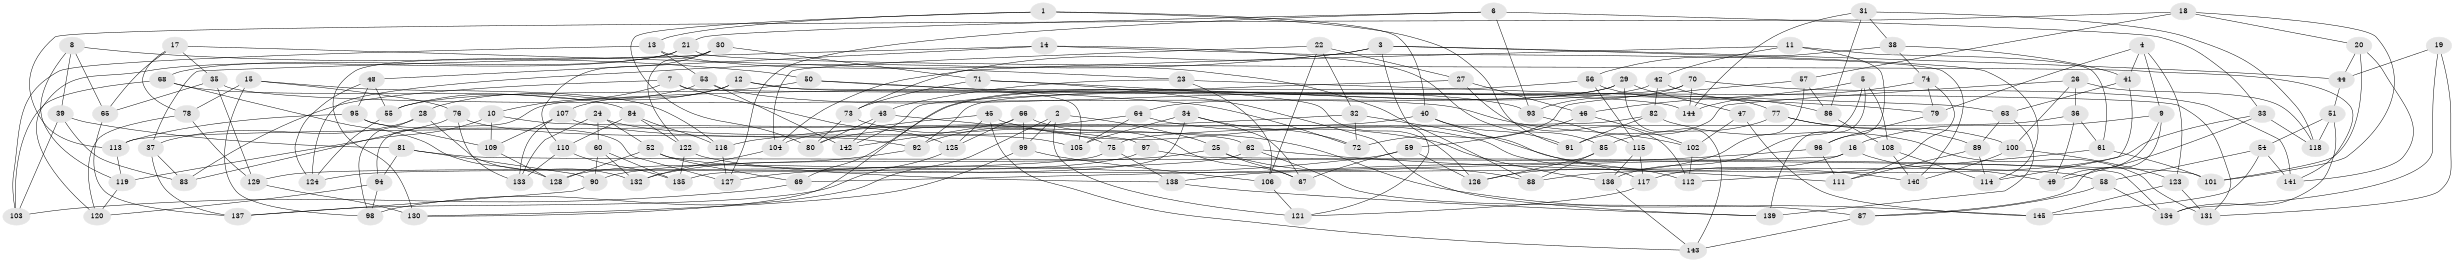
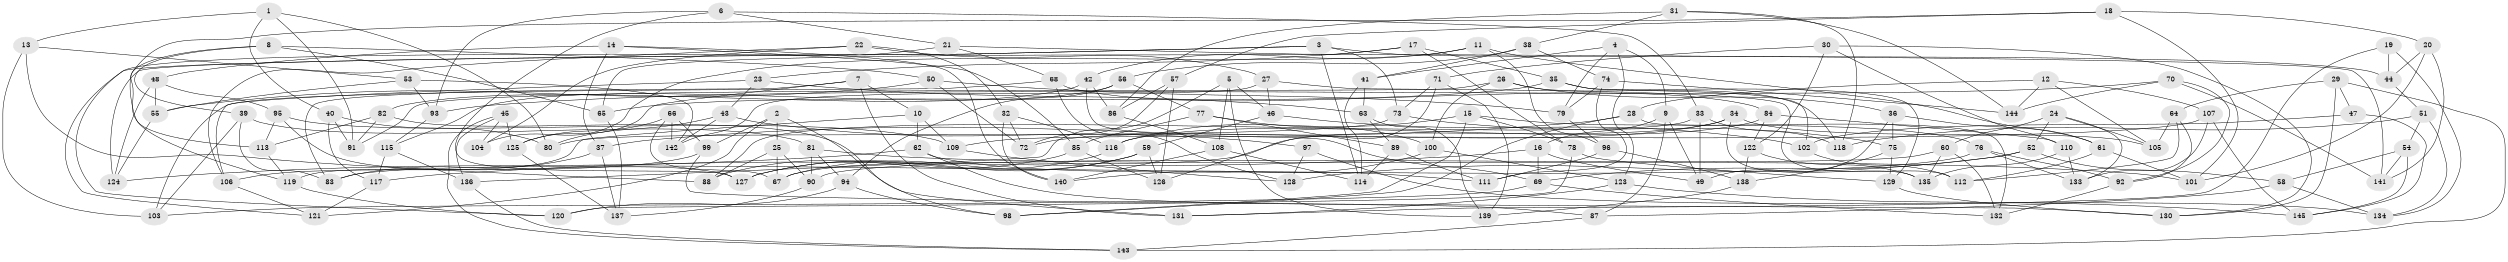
(705, 164) -> (1702, 199)
